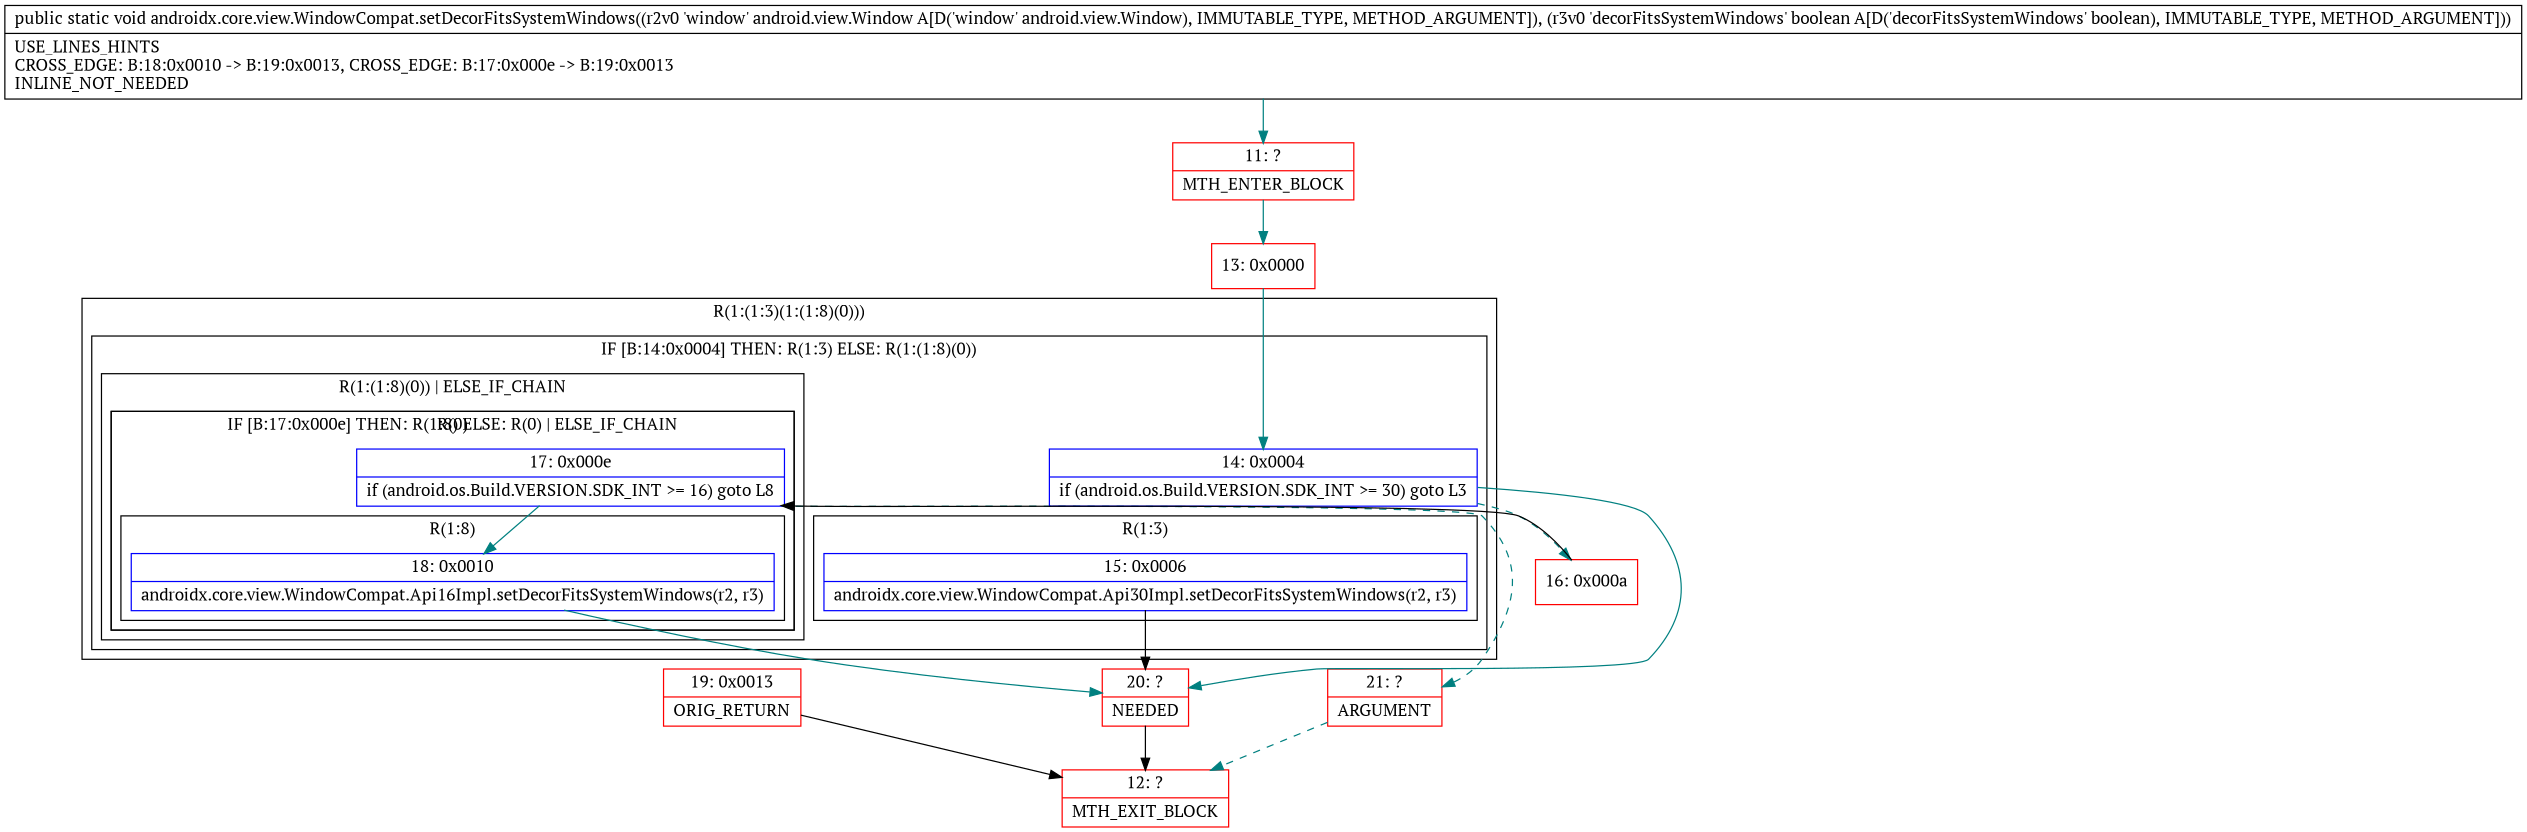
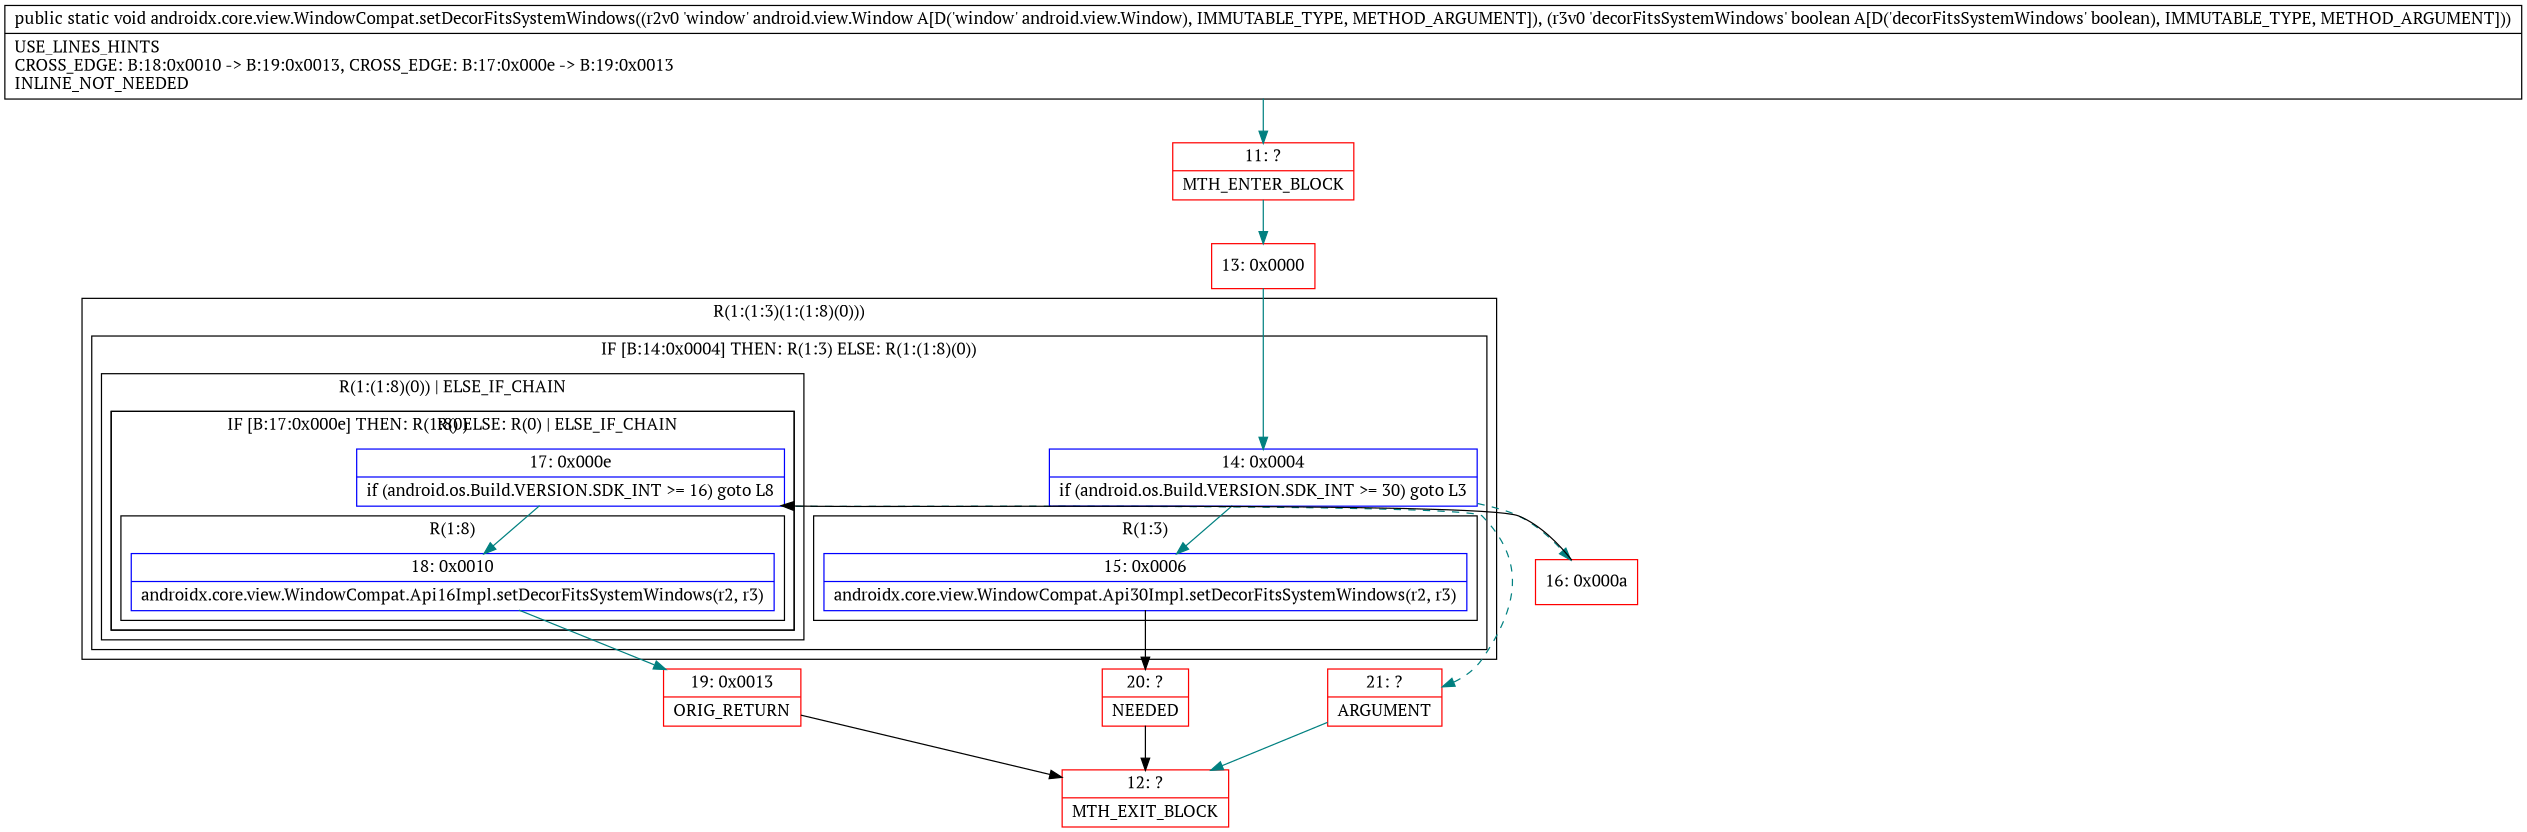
(1592, 666) -> (1209, 526)
(865, 668) -> (587, 637)
(1275, 744) -> (1275, 744)
